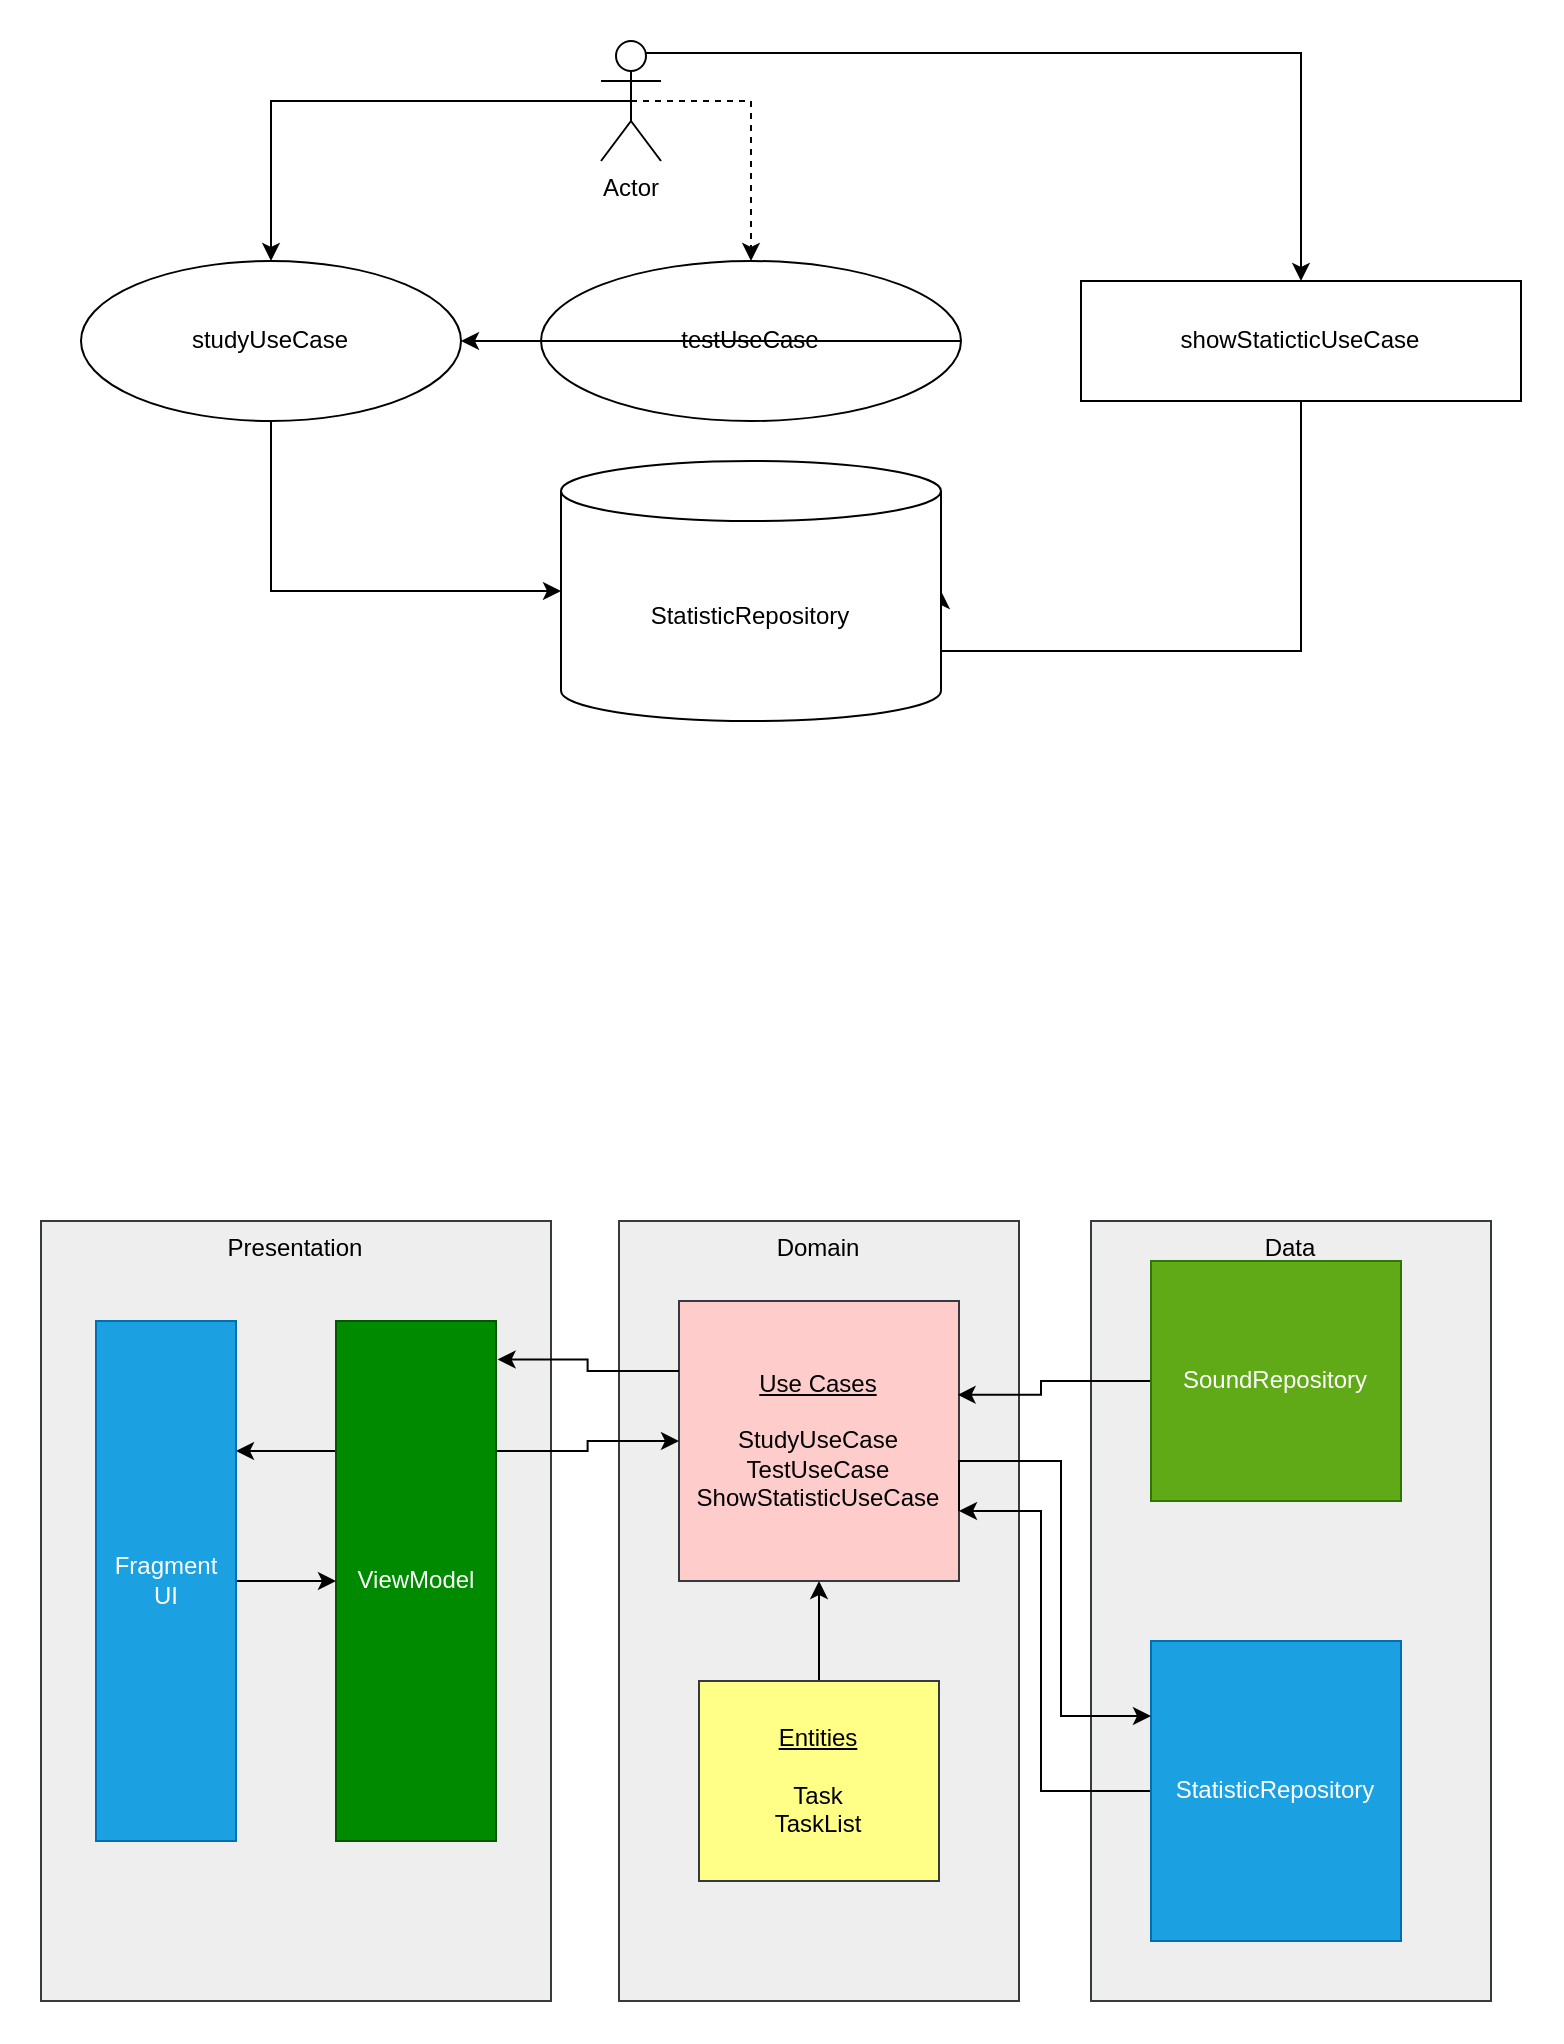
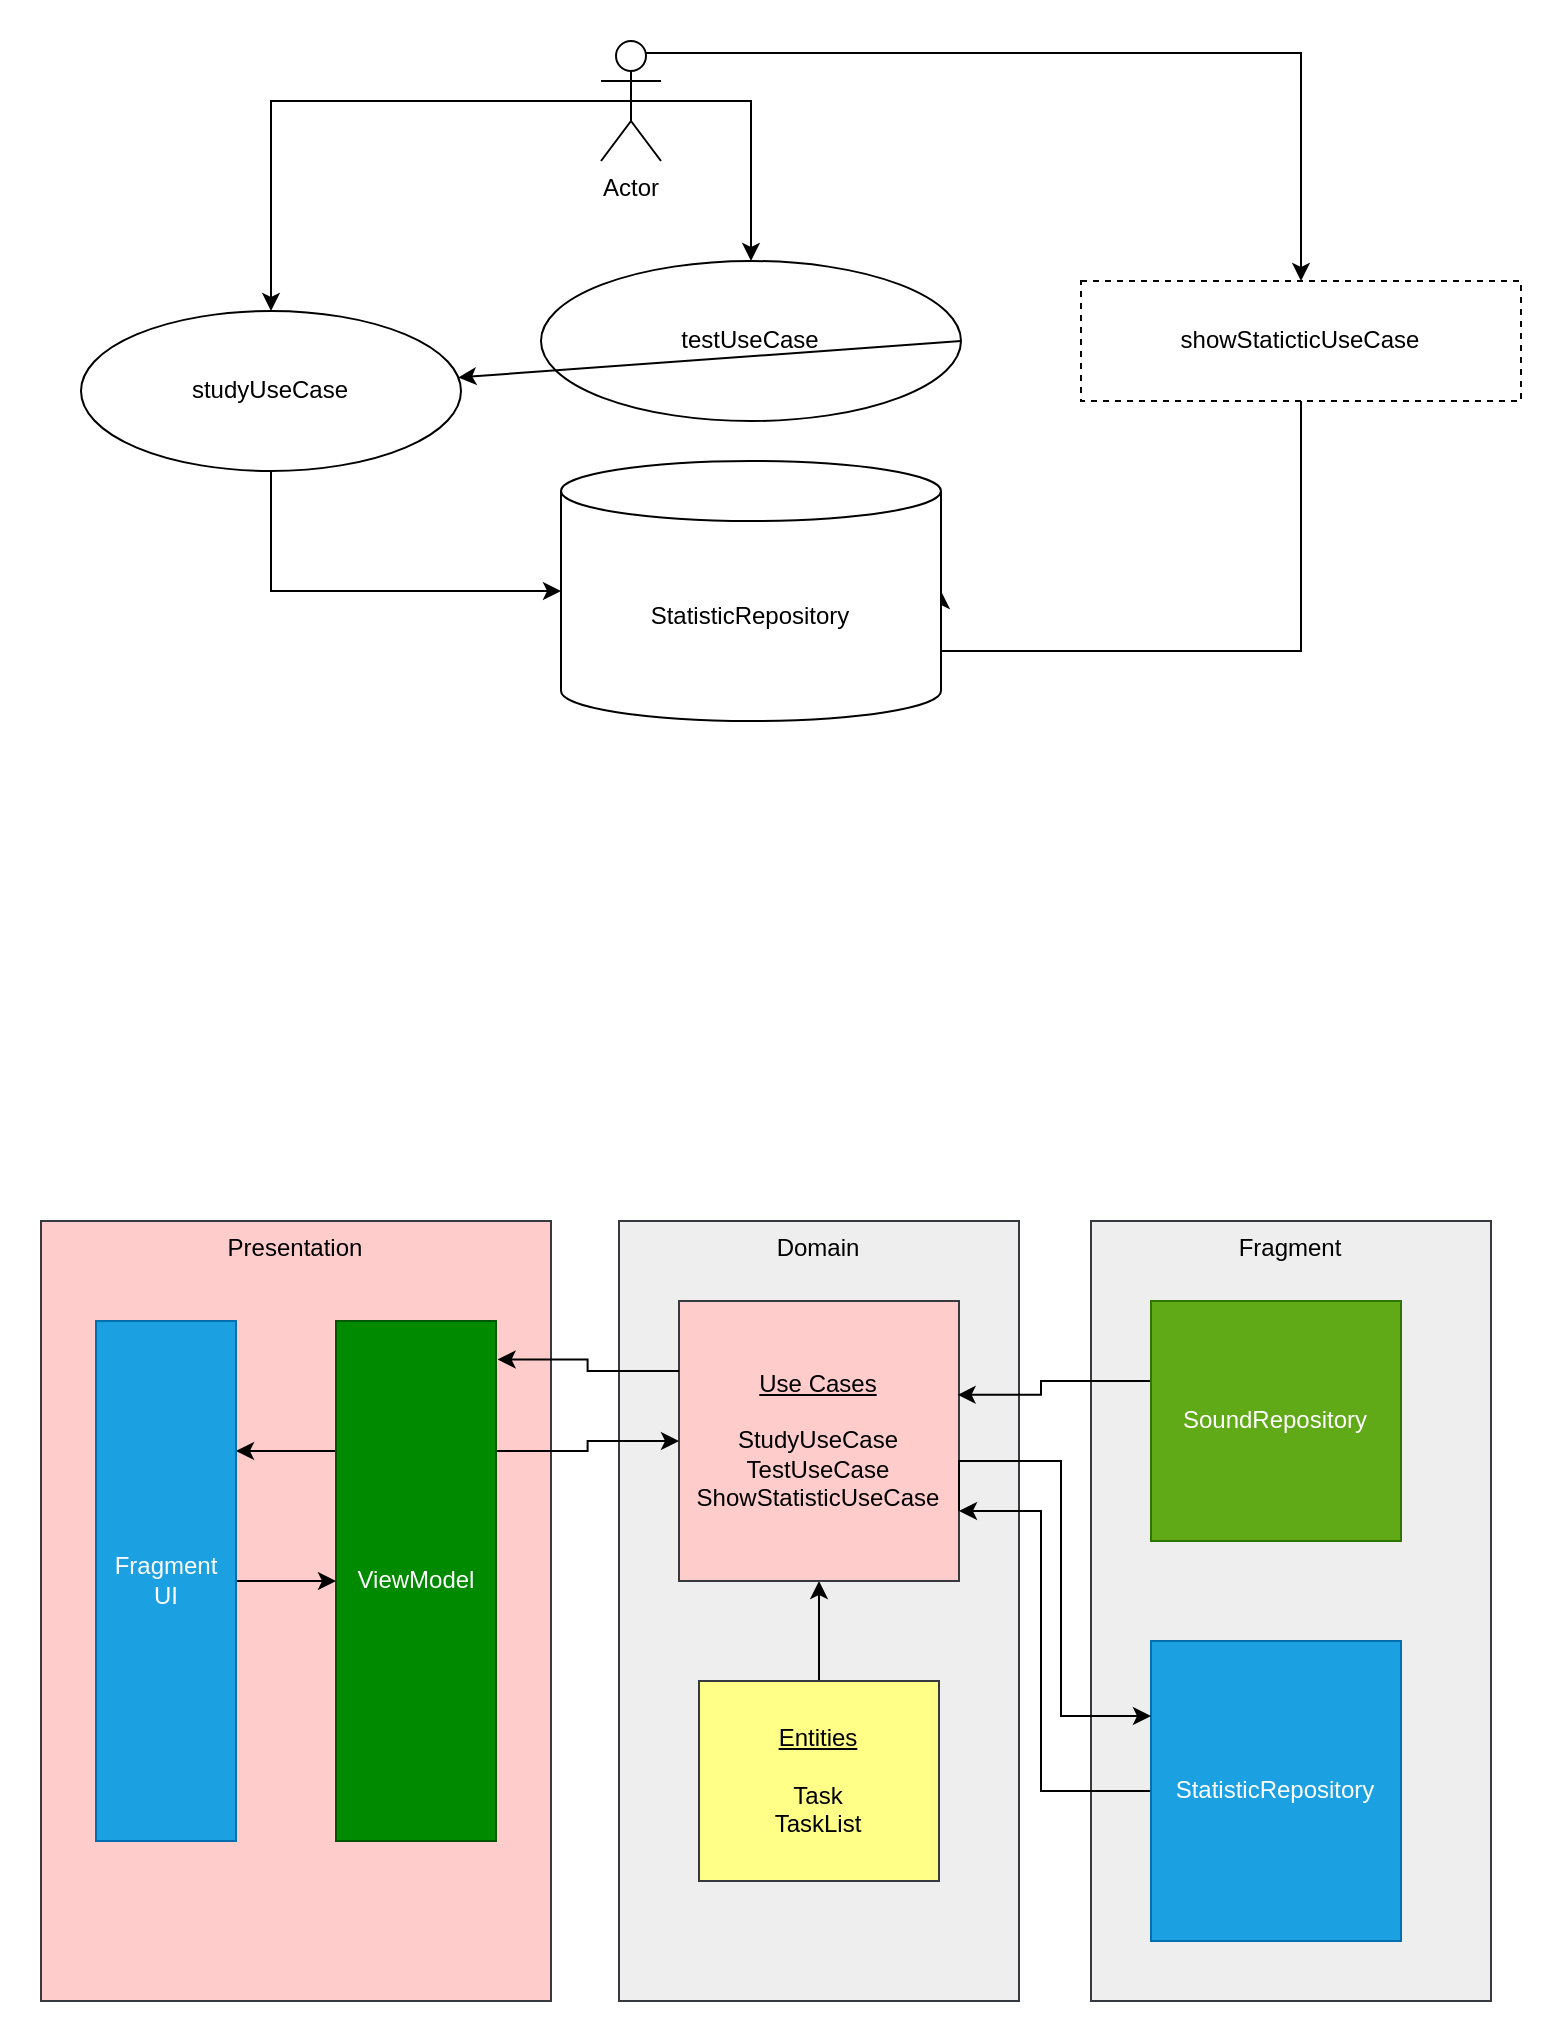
(751, 123) -> (751, 123)
(271, 341) -> (271, 391)
(1301, 341) -> (1301, 341)
(1291, 1249) -> (1291, 1249)
(1276, 1381) -> (1276, 1421)
(296, 1611) -> (296, 1611)
